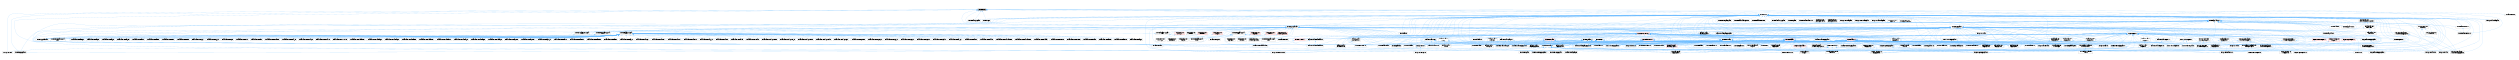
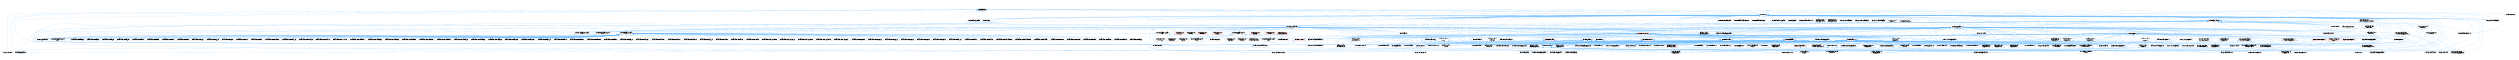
(2348, 27) -> (2348, 27)
(2463, 27) -> none
